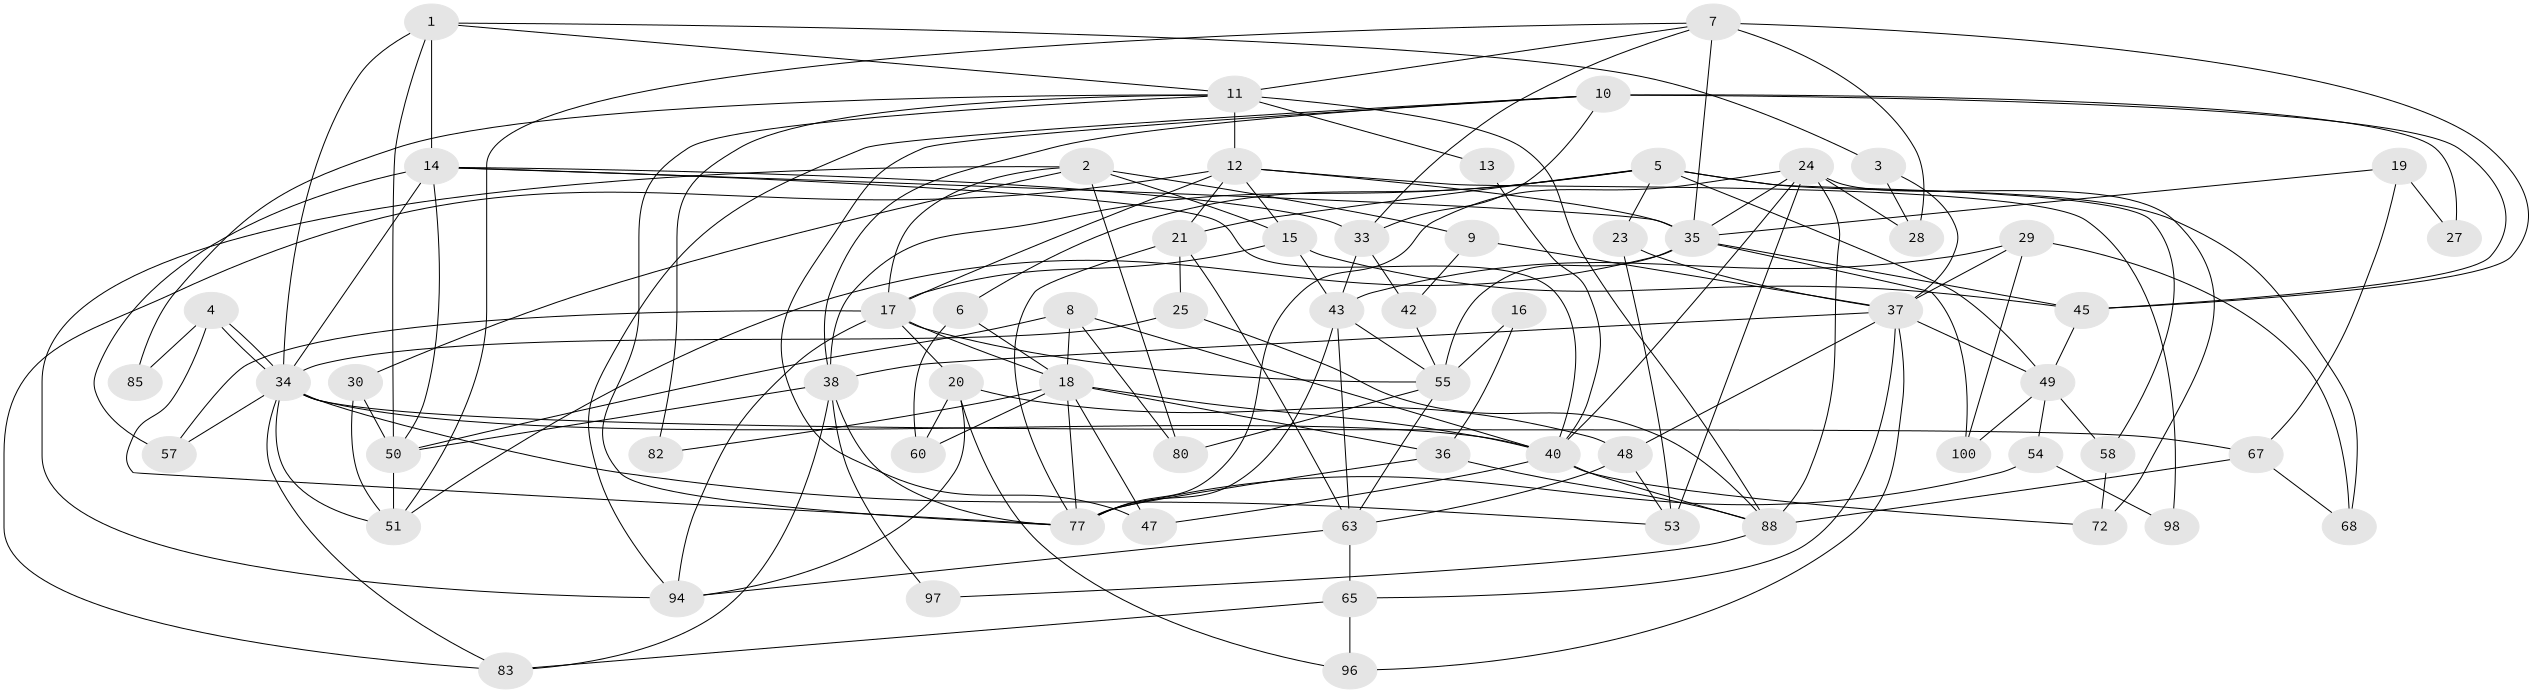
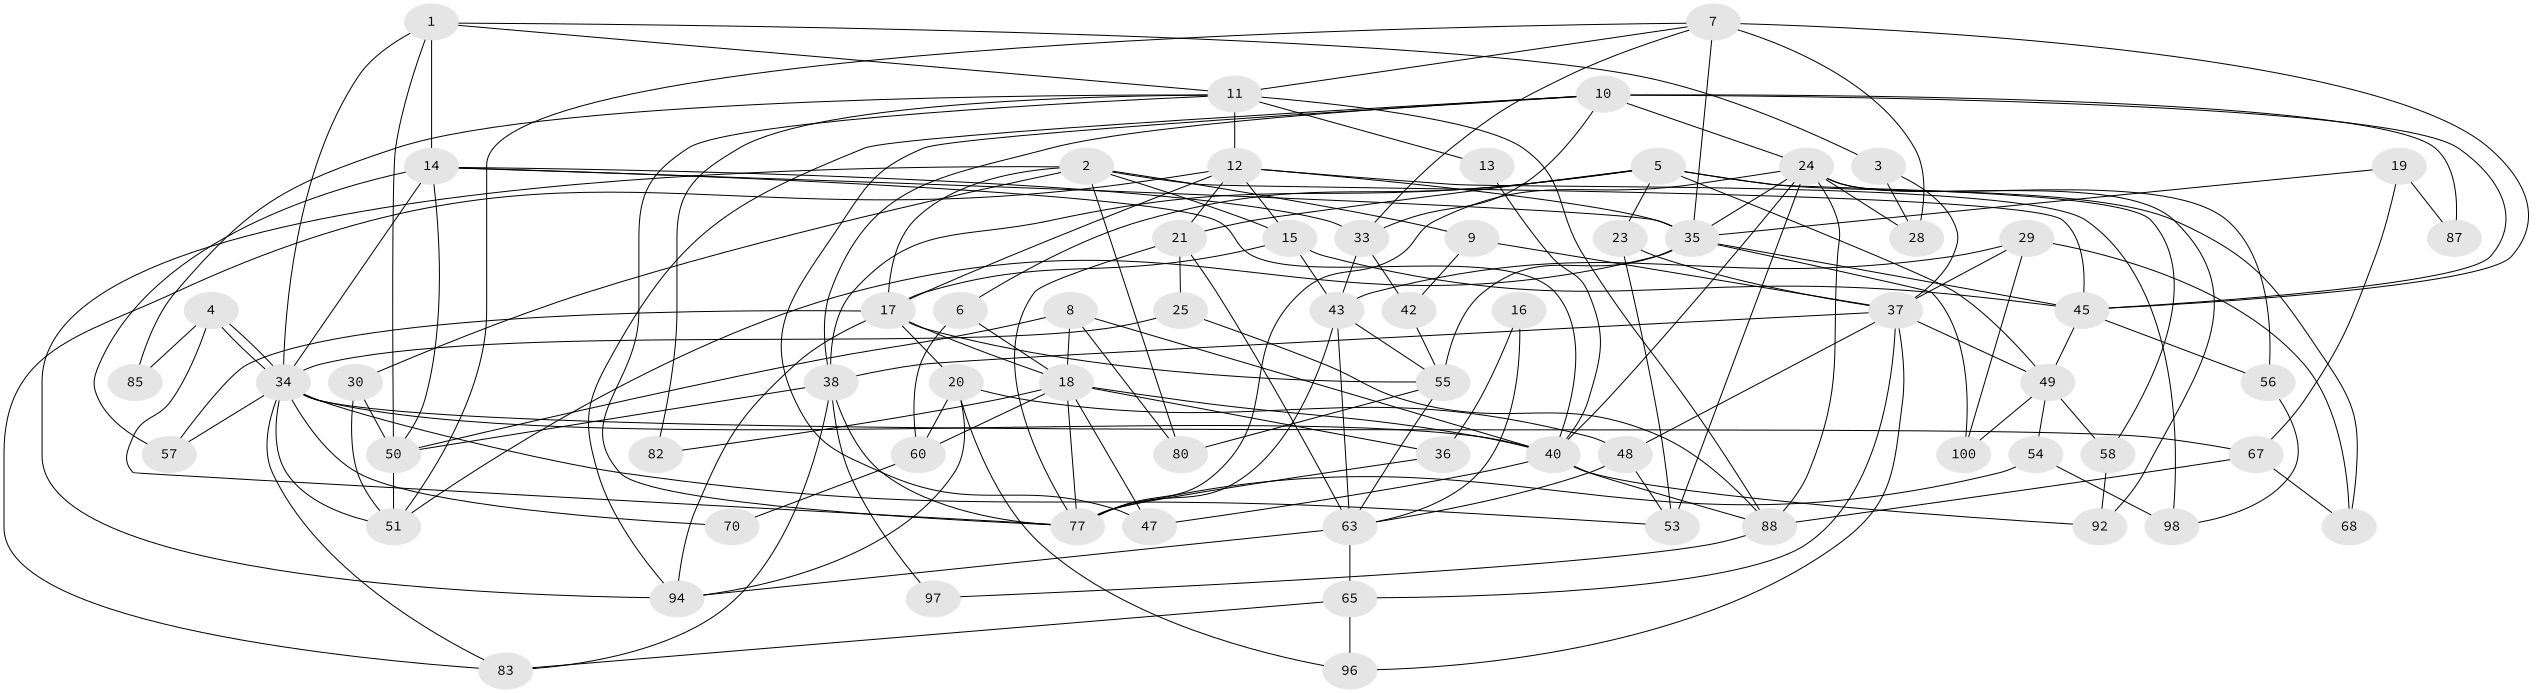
none -> (1709, 132)
none -> (1678, 194)
(2454, 238) -> (2454, 238)
(1481, 346) -> (1490, 458)
none -> (2268, 383)
(1607, 489) -> none
none -> (732, 527)
(2100, 527) -> (2100, 527)
